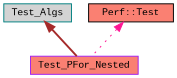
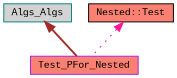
(38, 13) -> (38, 13)
(131, 13) -> (131, 13)
